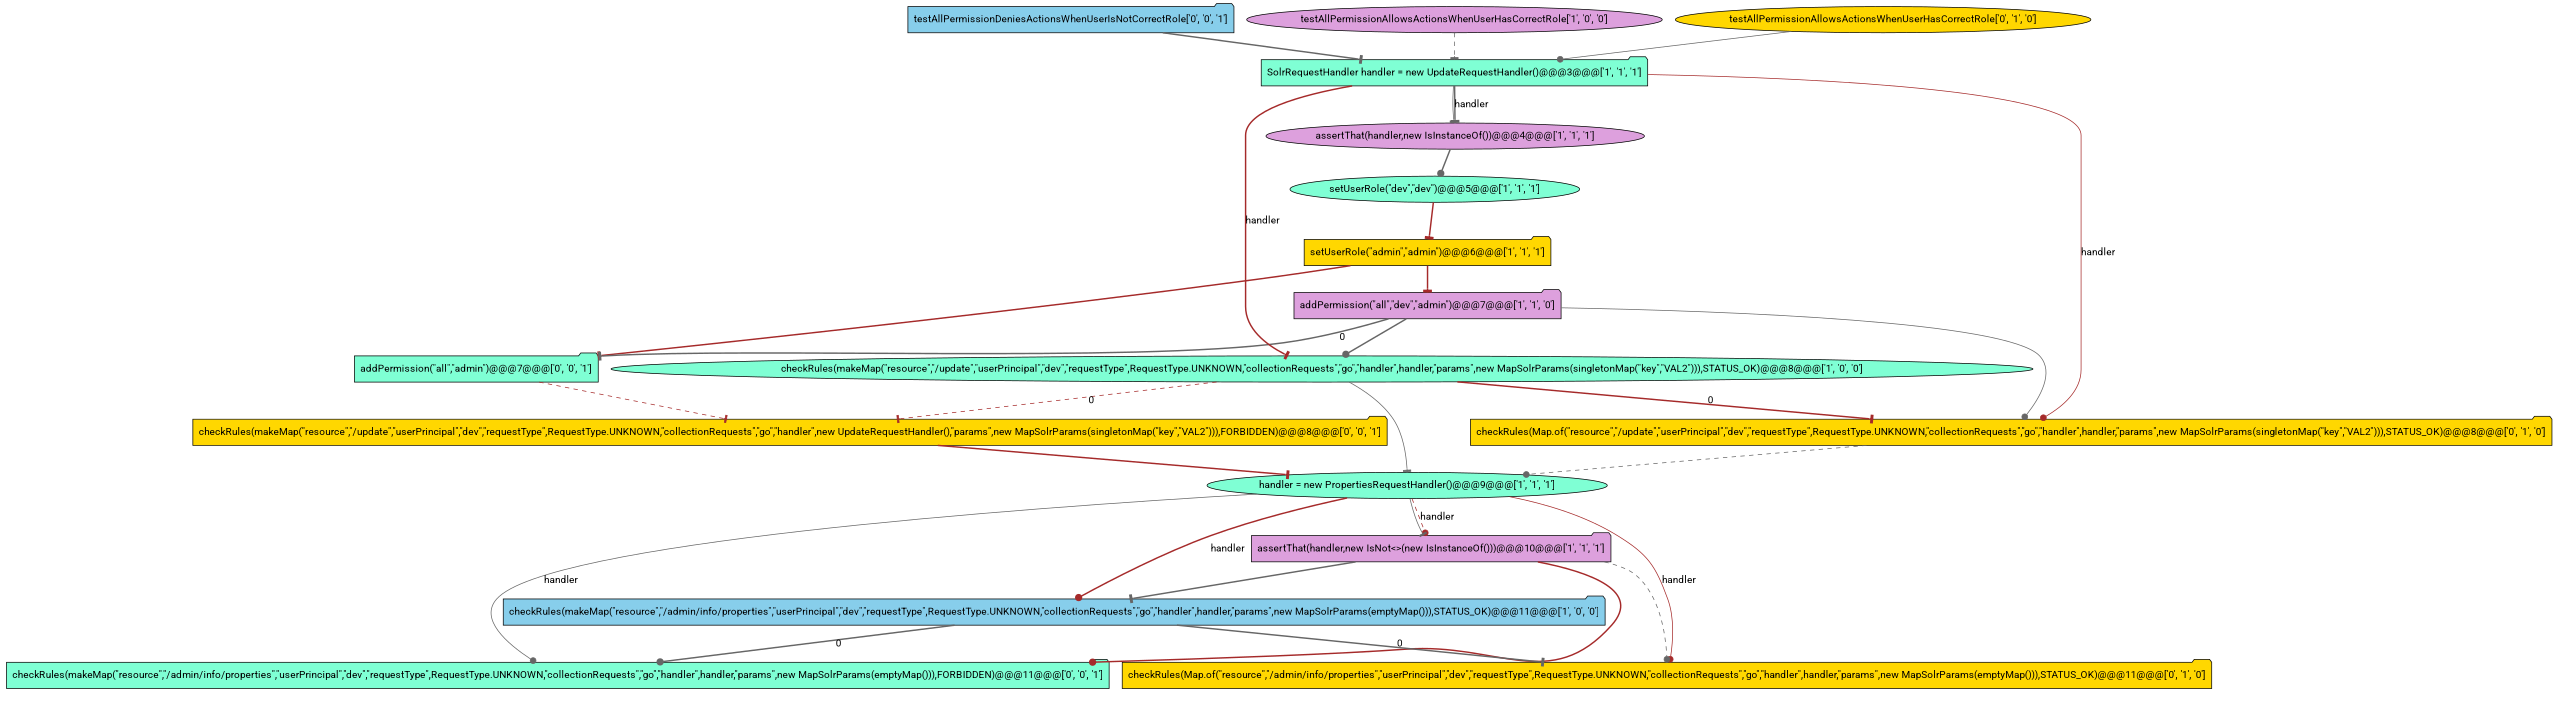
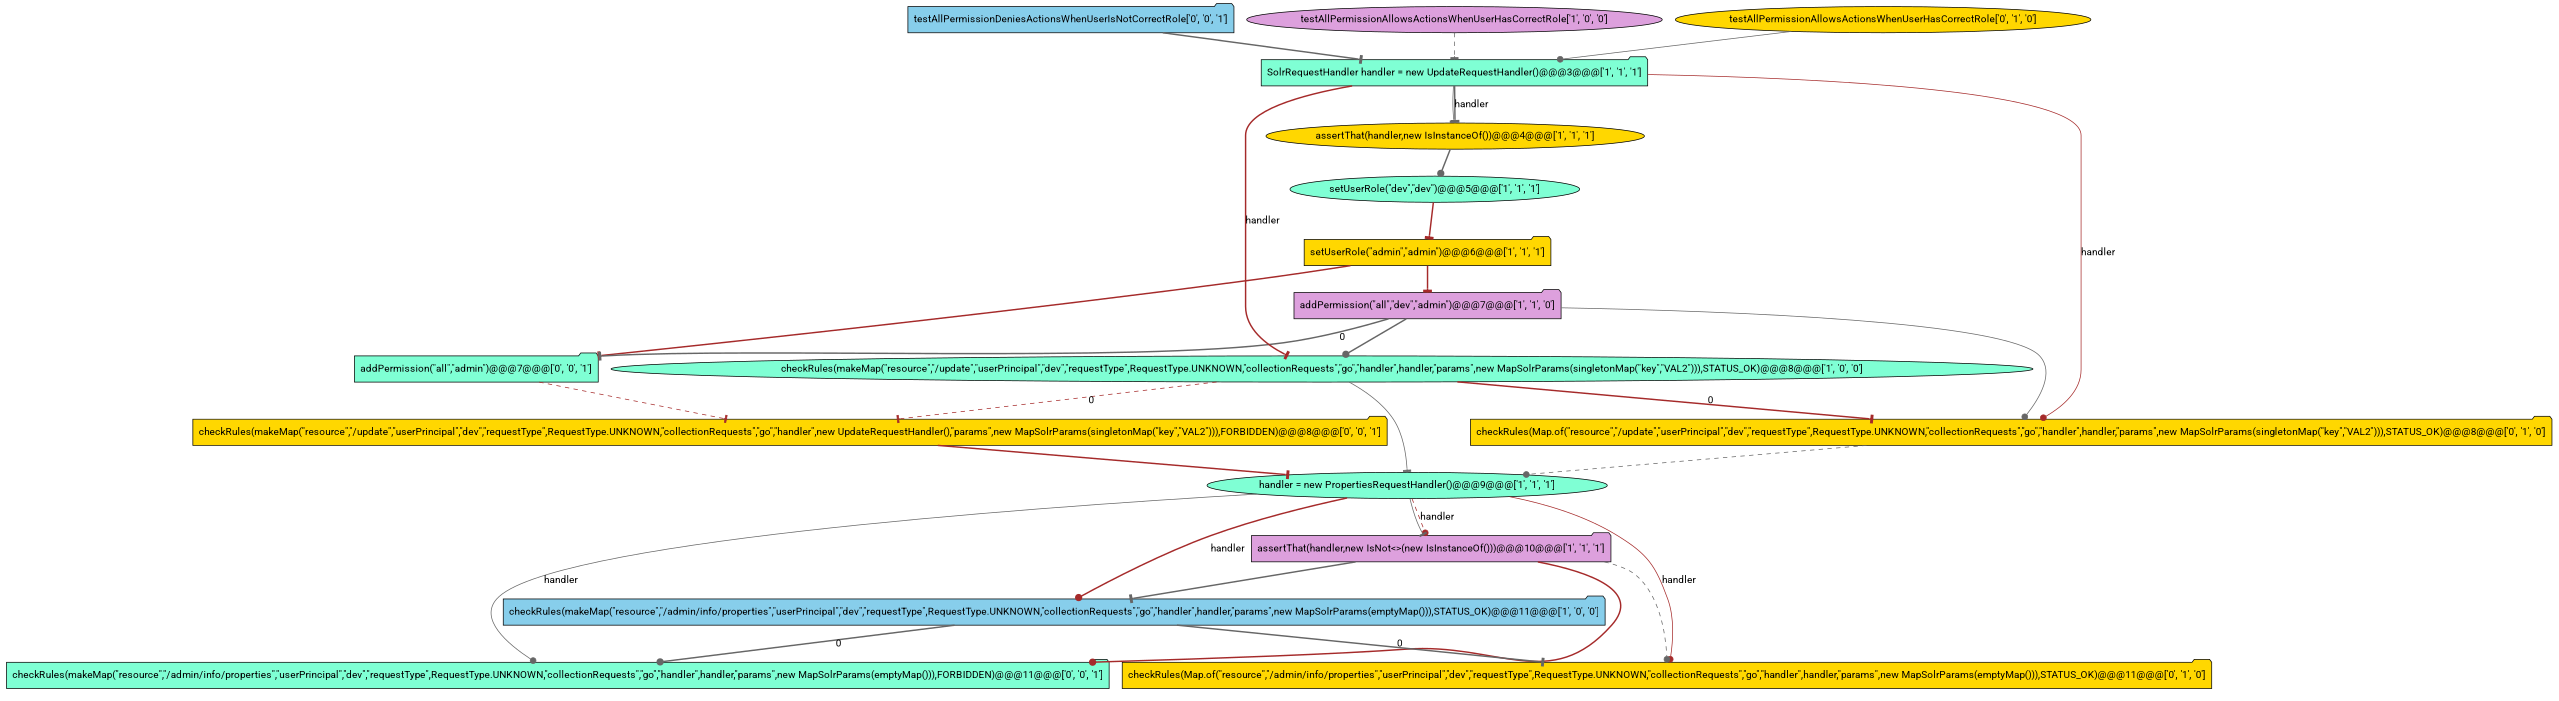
(1455, 136) -> (1455, 136)
